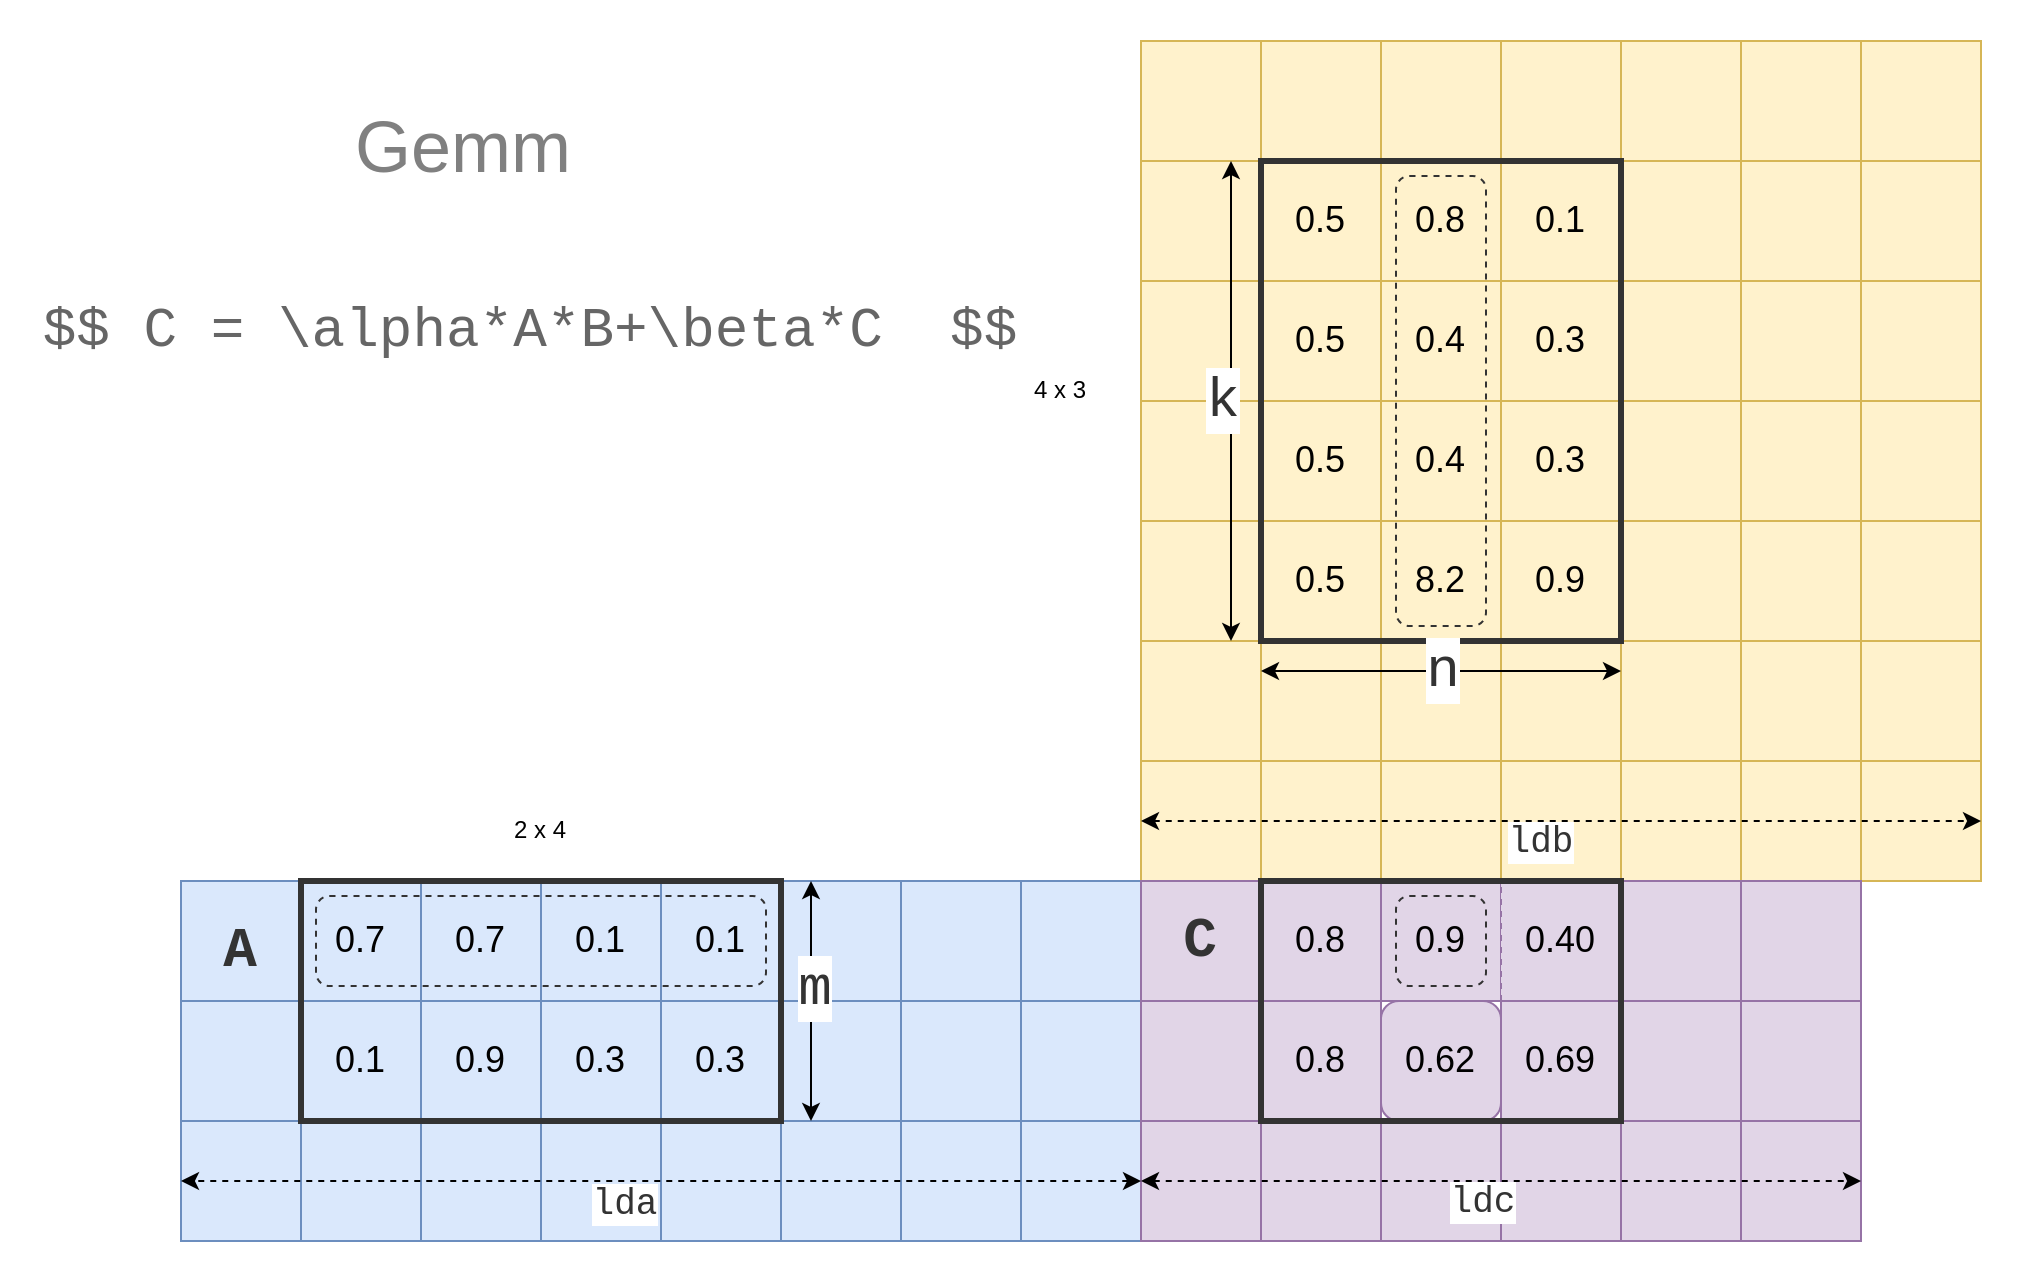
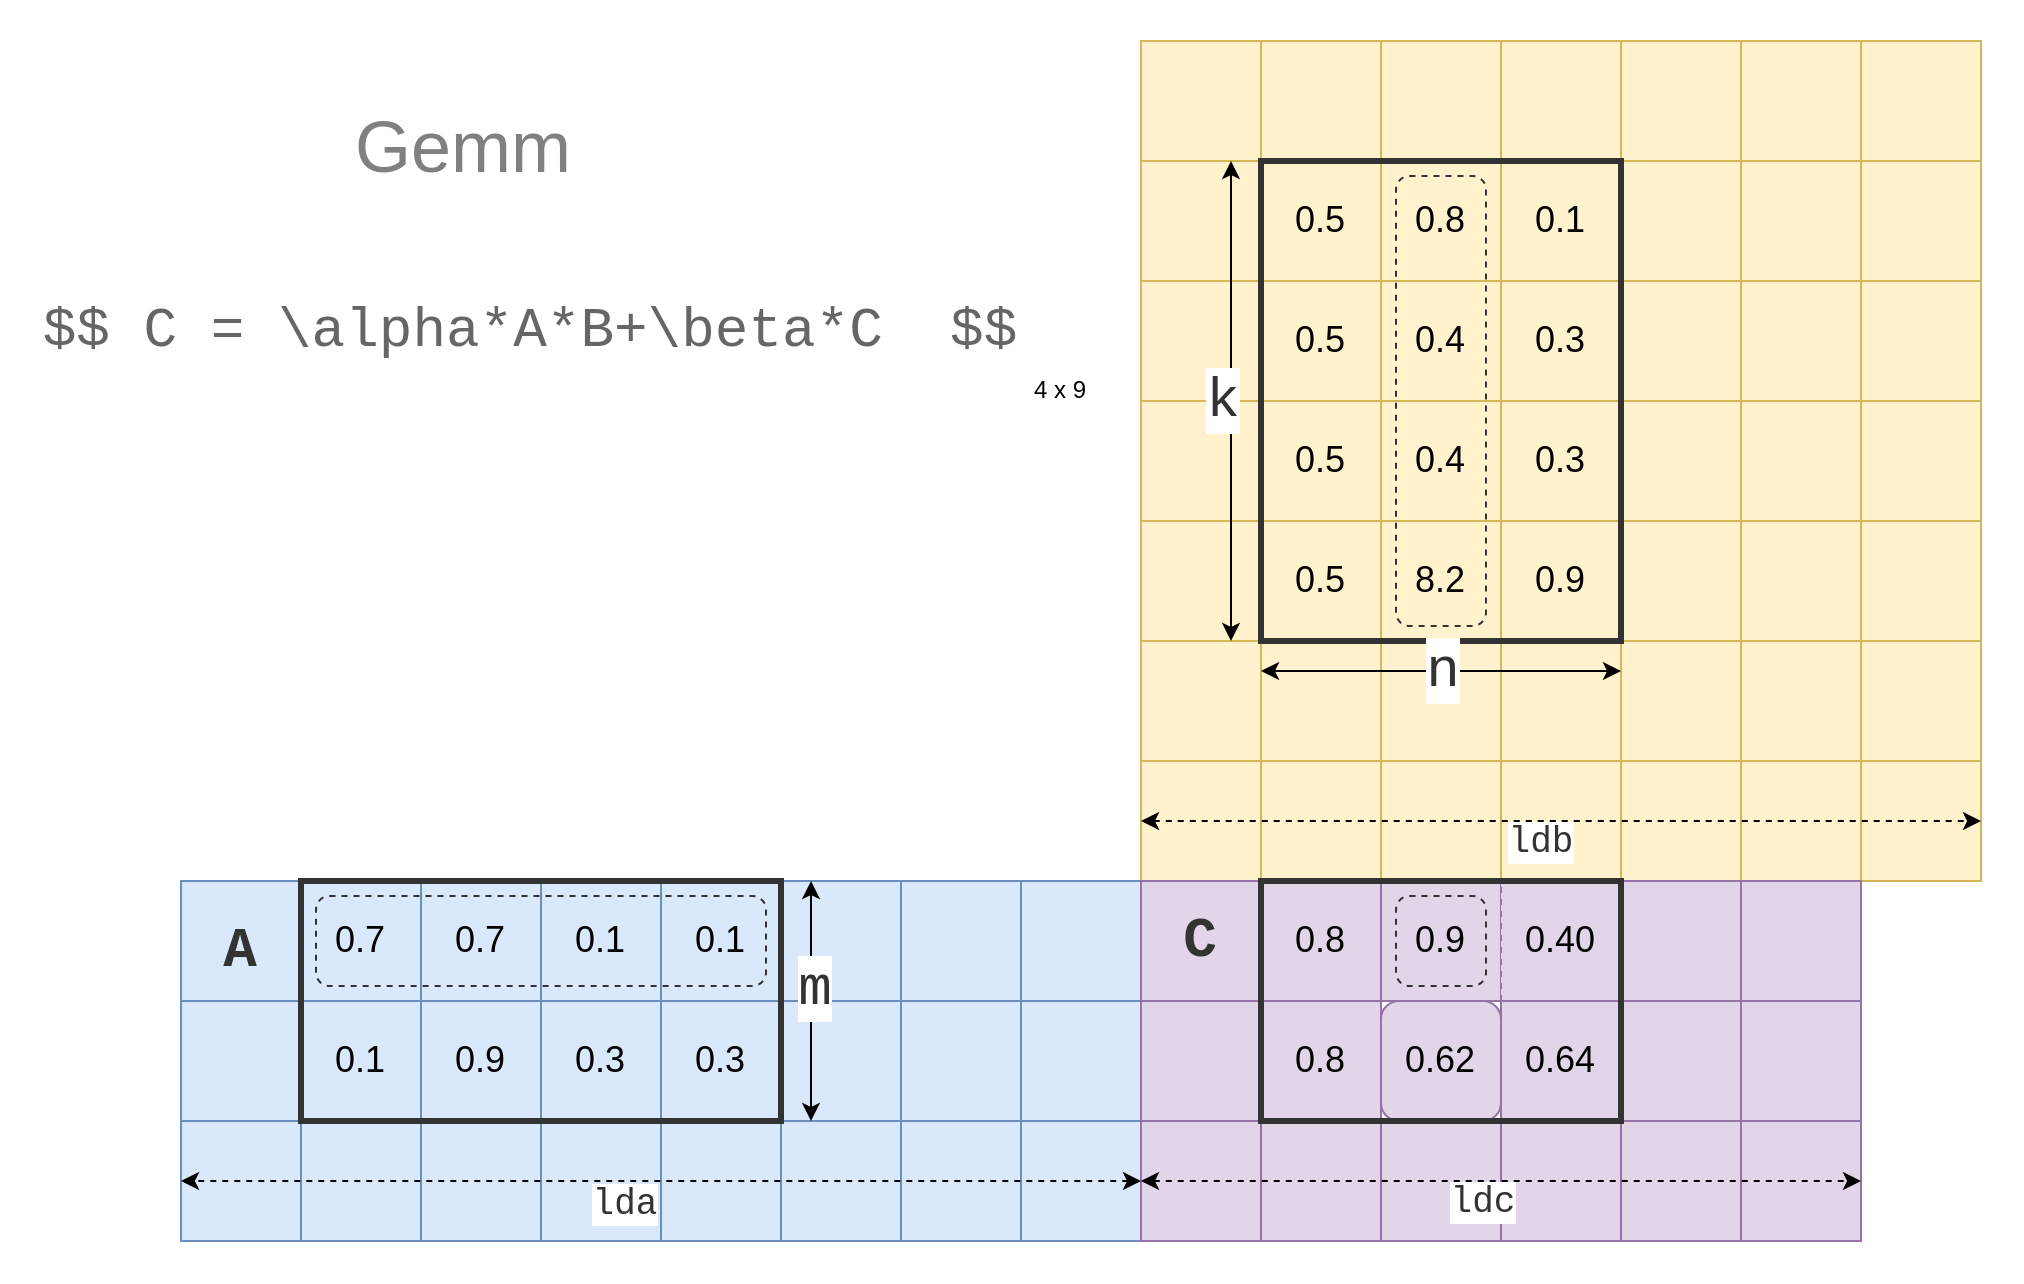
(1061, 391) -> (1061, 391)
(541, 831) -> none
(1561, 1061) -> (1561, 1061)
